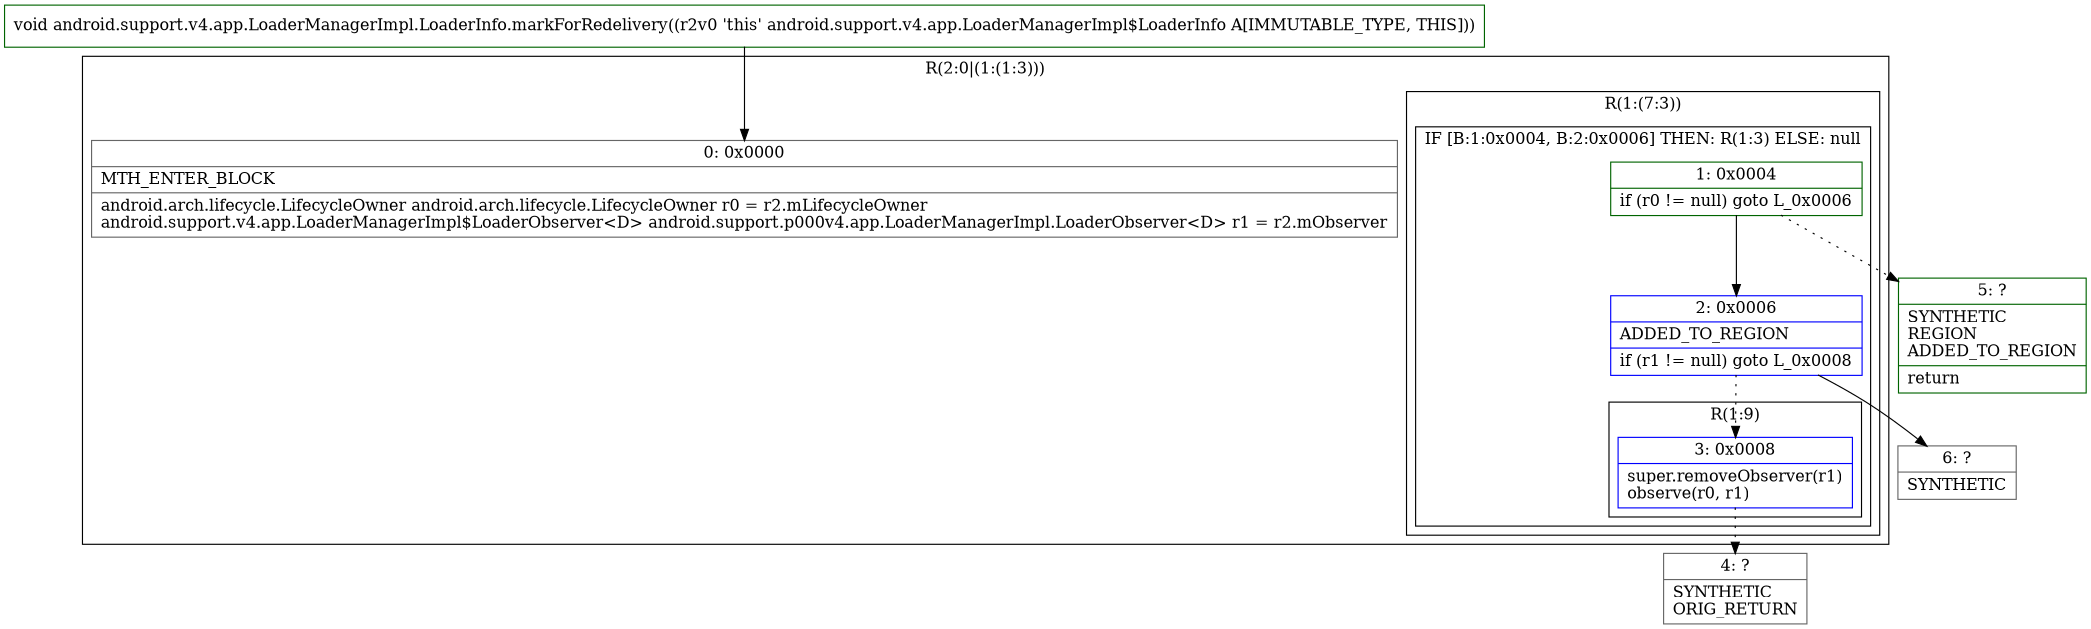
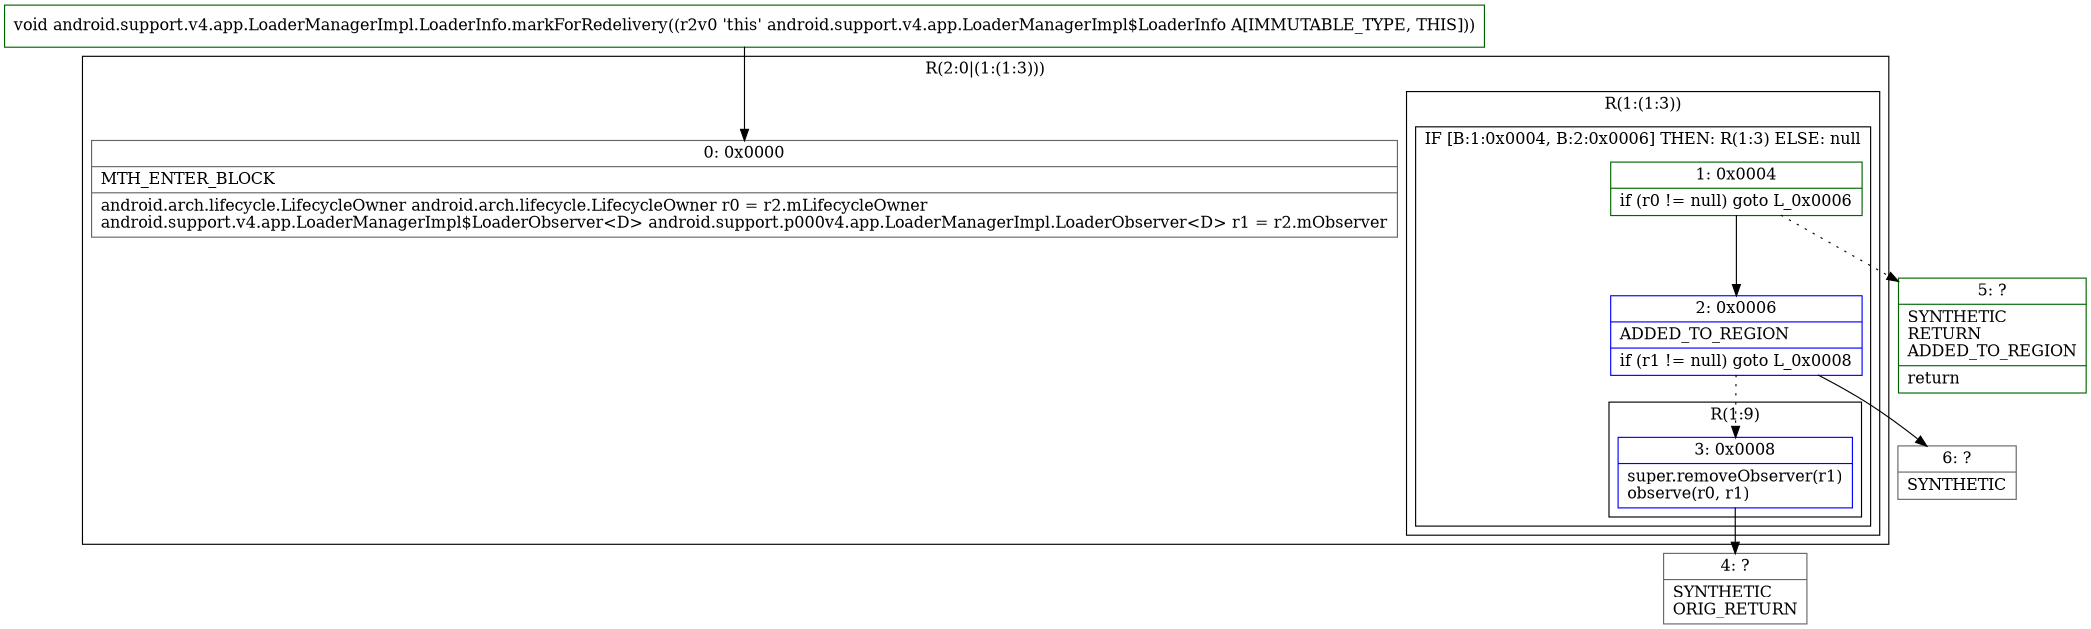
(1643, 105) -> (1643, 105)
(1942, 334) -> (1945, 334)
(1735, 525) -> (1735, 525)
